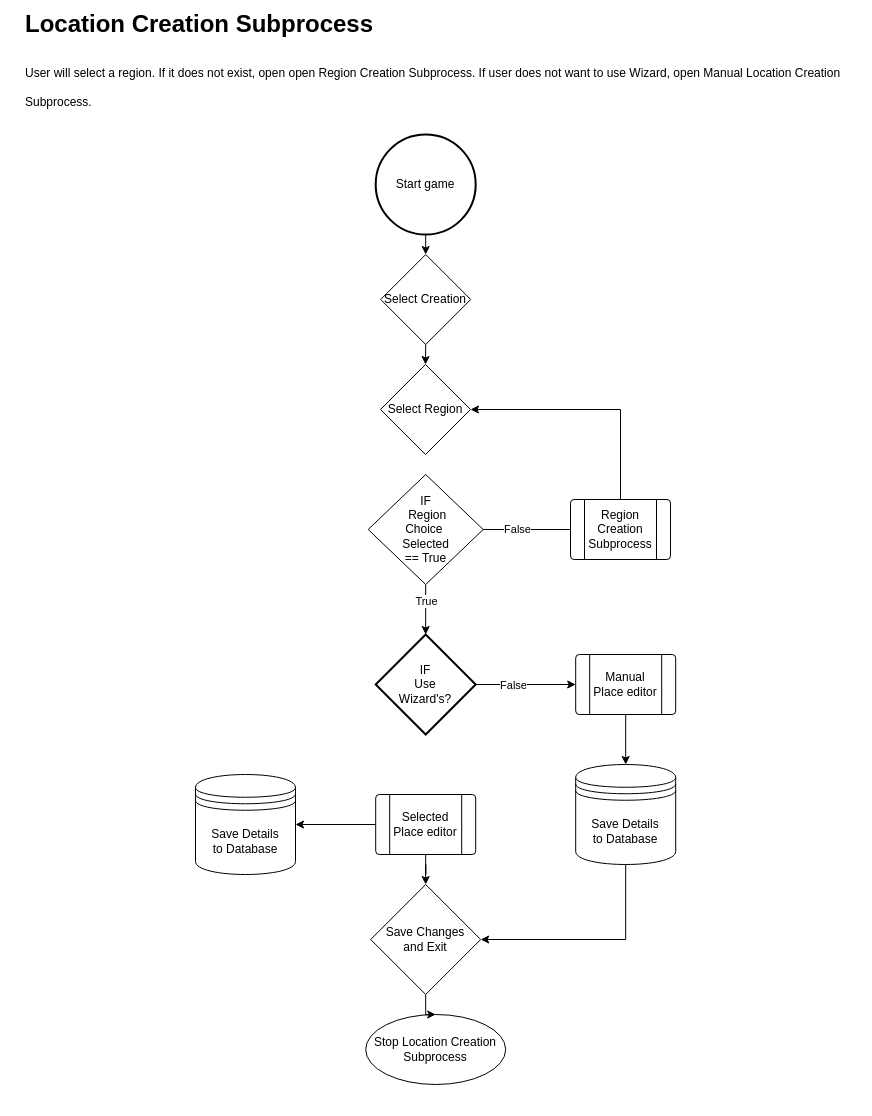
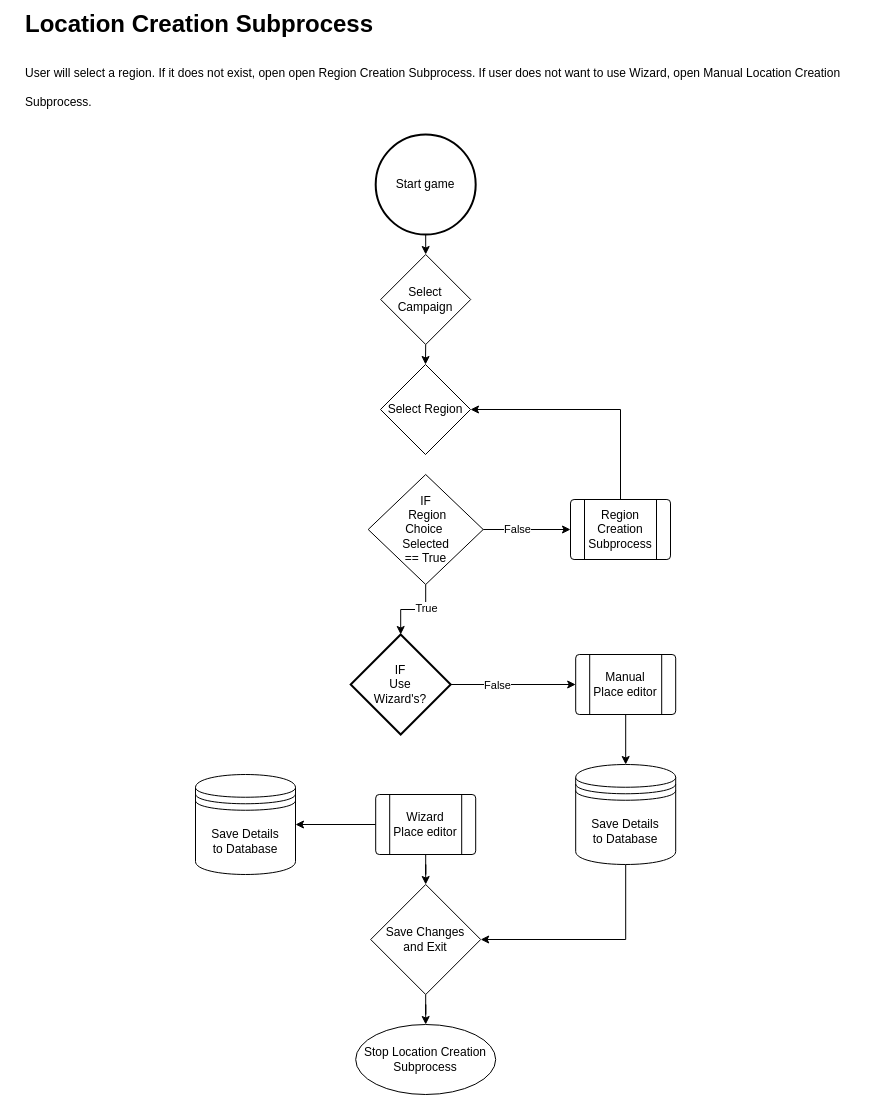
(426, 300) -> (426, 300)
(564, 530) -> (562, 530)
(426, 685) -> (401, 685)
(426, 825) -> (426, 825)
(436, 1050) -> (426, 1060)
